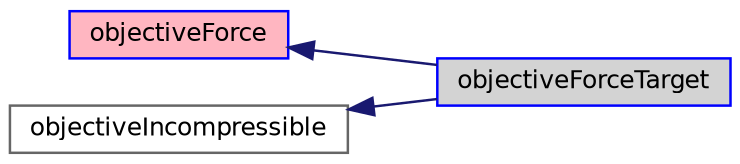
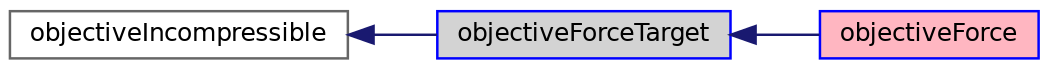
(375, 58) -> (788, 35)
